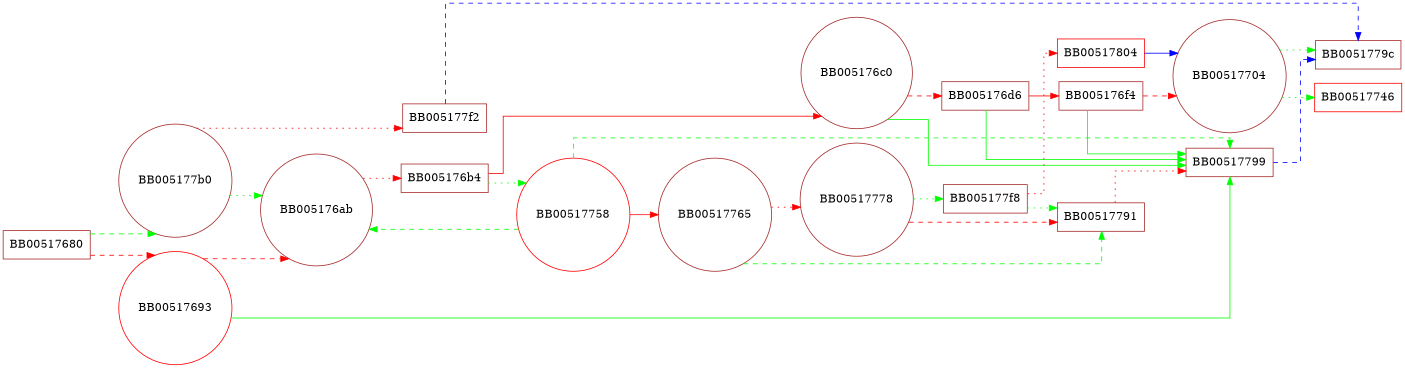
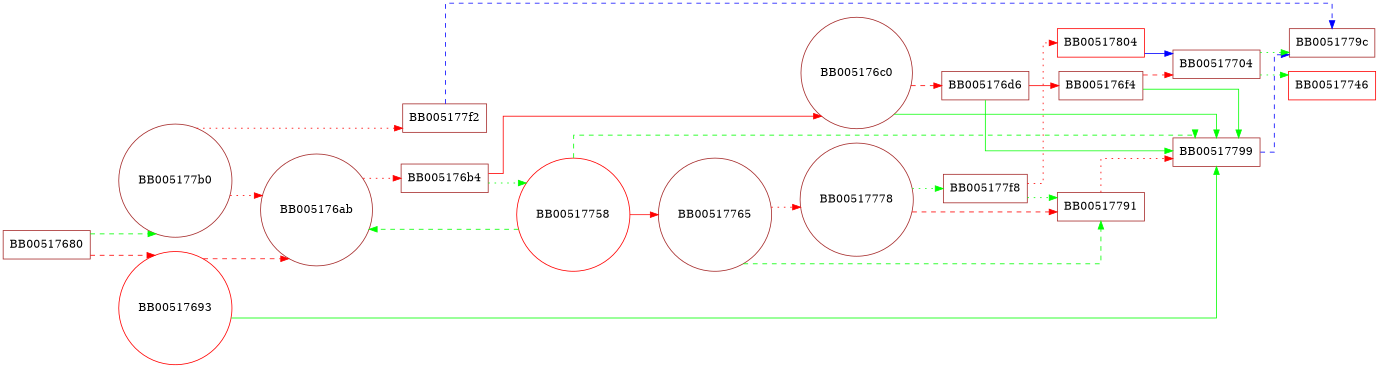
(1230, 76) -> (1216, 64)
(242, 196) -> (242, 196)
